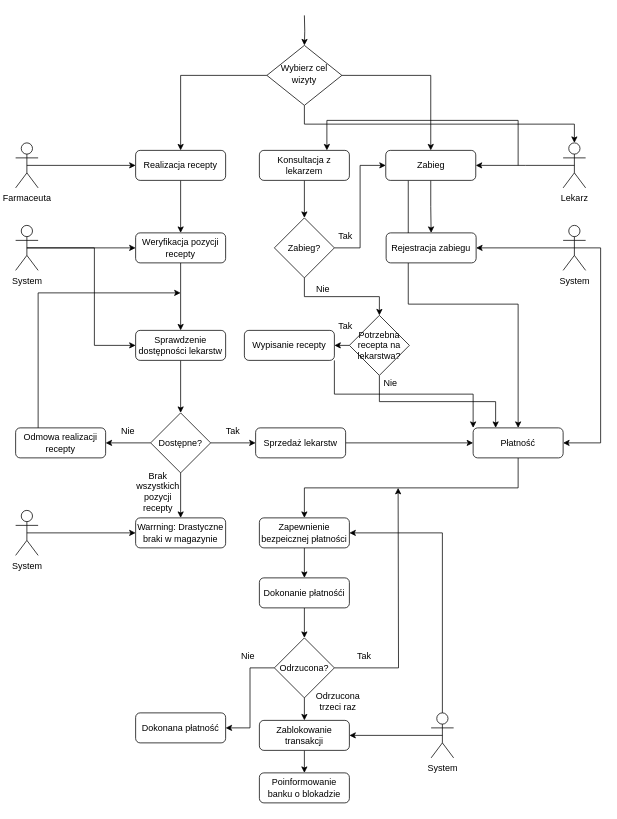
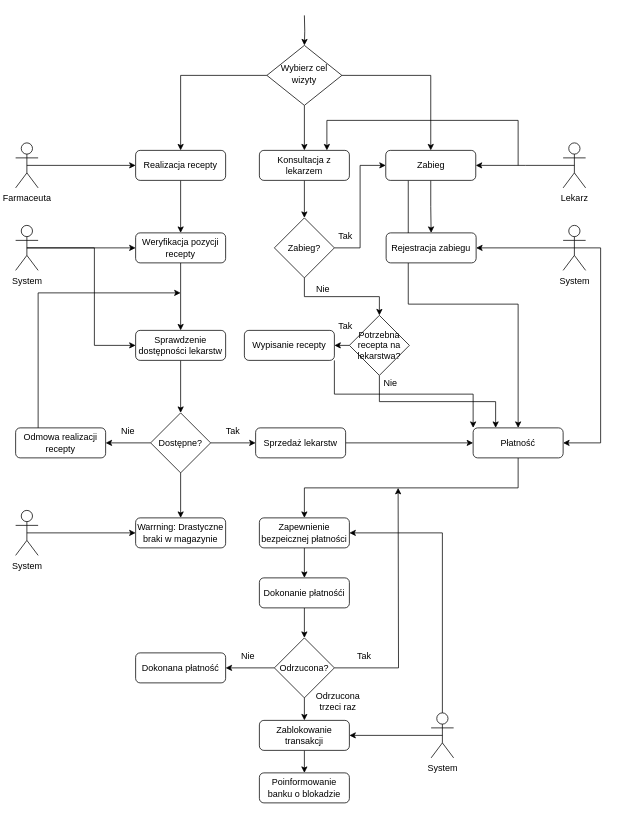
(574, 129) -> (304, 135)
(158, 492) -> none
(180, 728) -> (180, 668)
